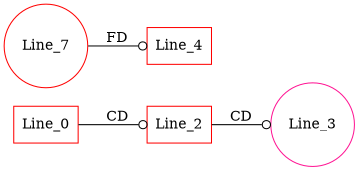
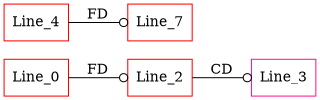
(46, 46) -> (160, 22)
(113, 46) -> (94, 22)
(117, 117) -> (98, 70)
(313, 125) -> (284, 78)
